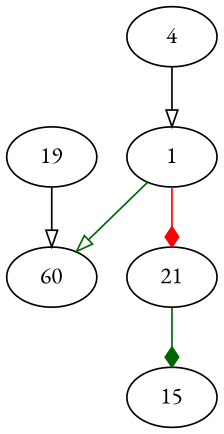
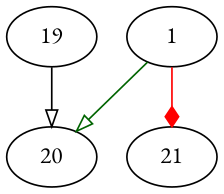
(172, 37) -> none
(52, 277) -> (52, 157)
(172, 397) -> none
